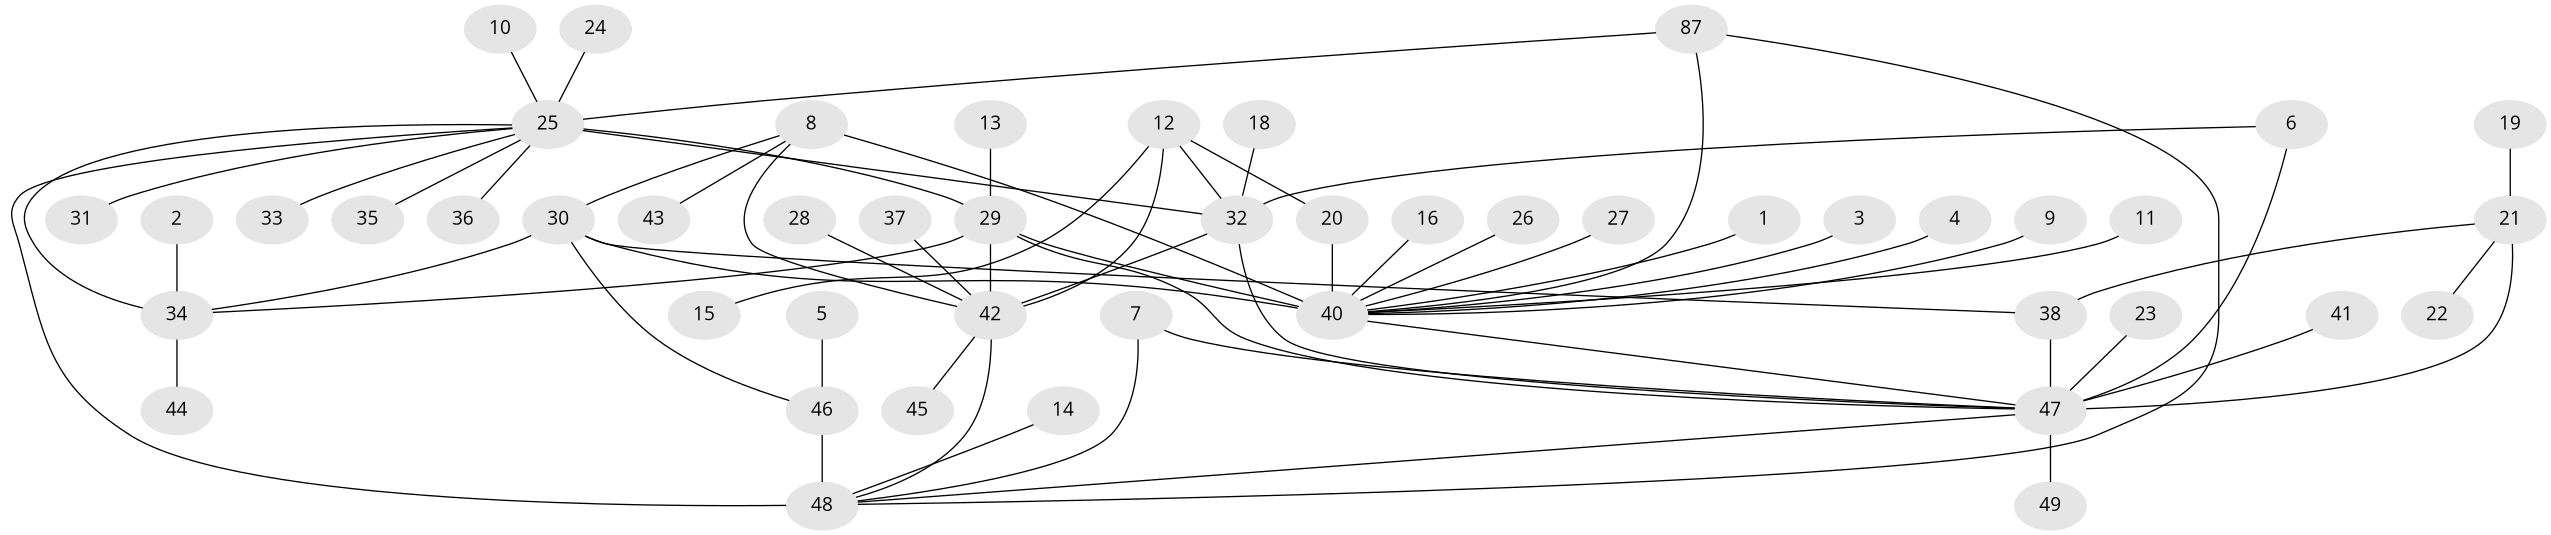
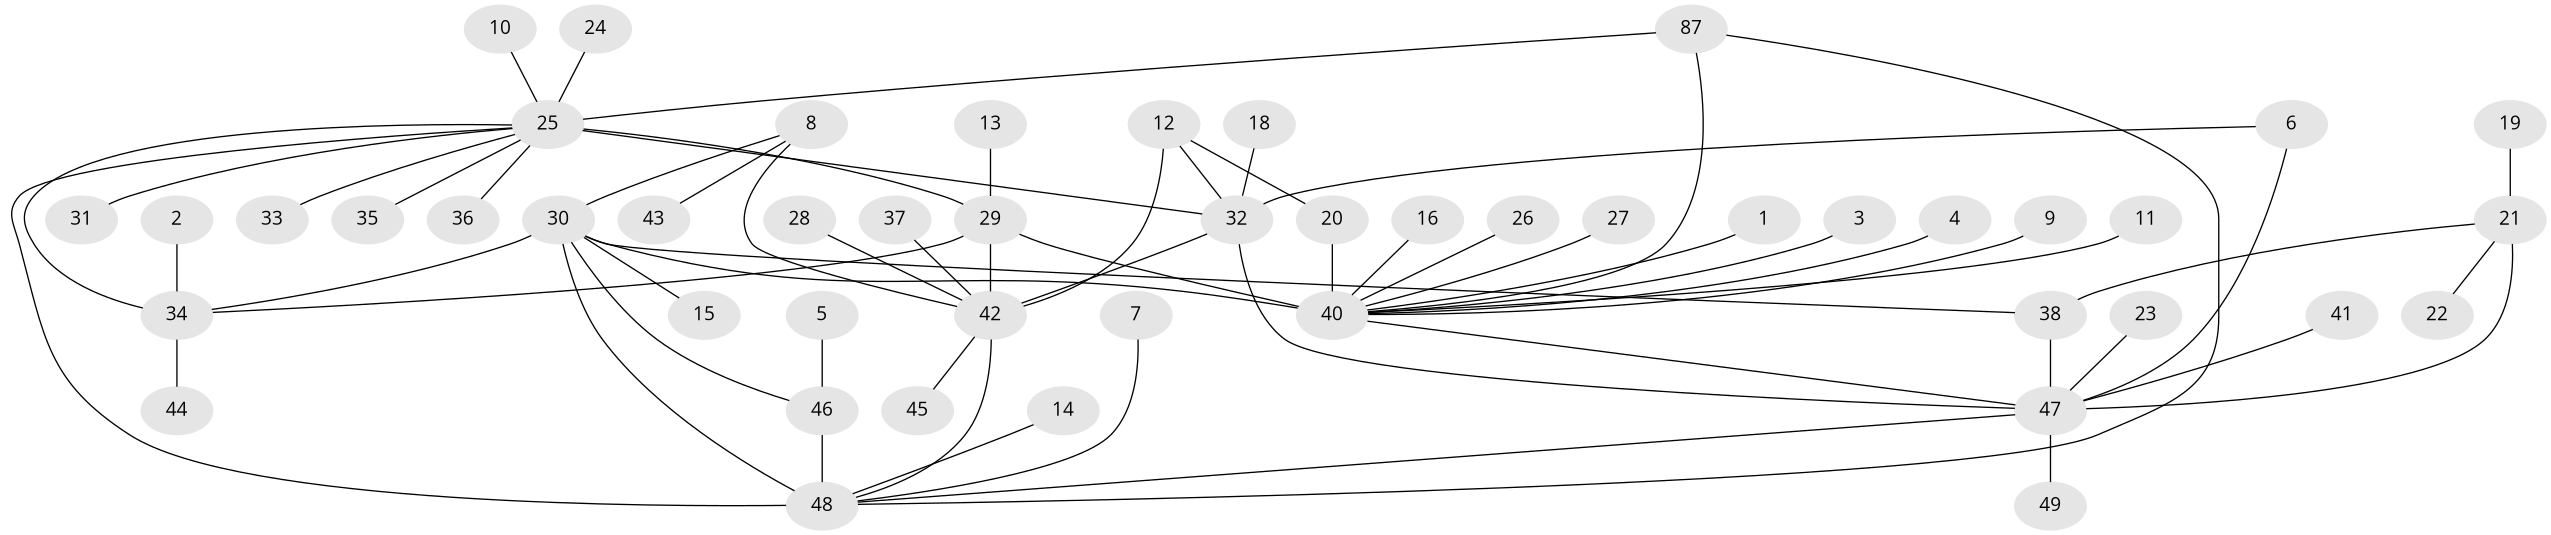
(1065, 206) -> none
(1006, 258) -> (632, 268)
(1248, 340) -> none
(1588, 384) -> none
none -> (651, 392)
